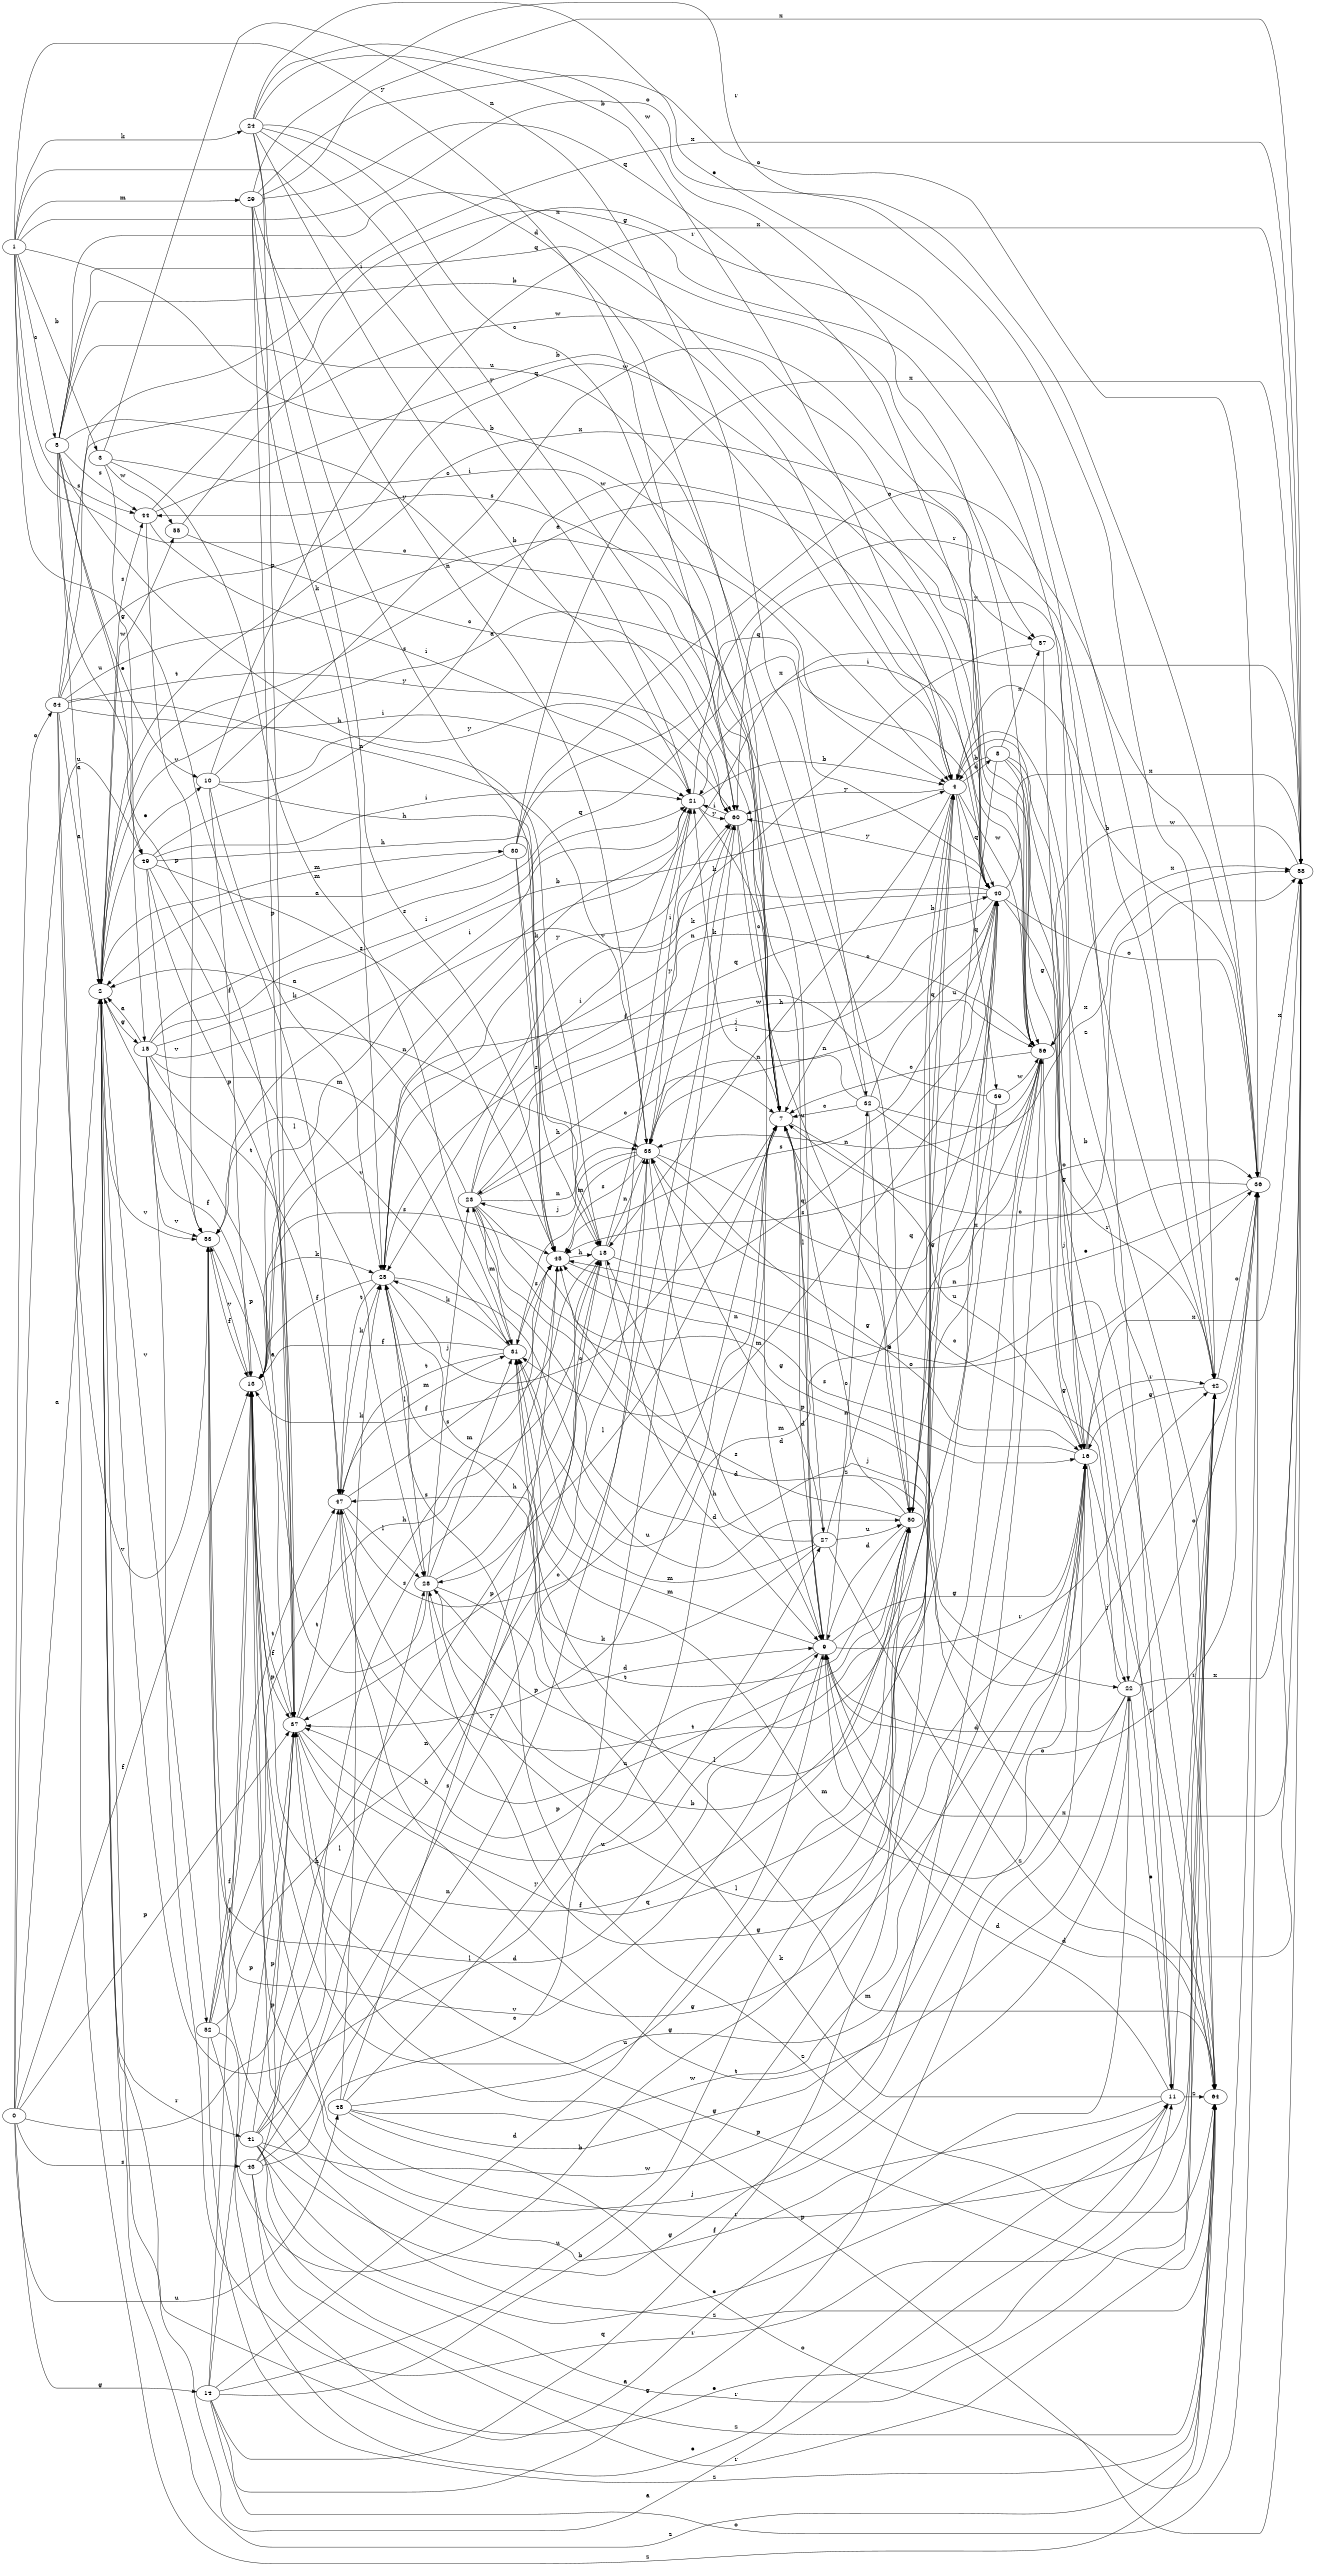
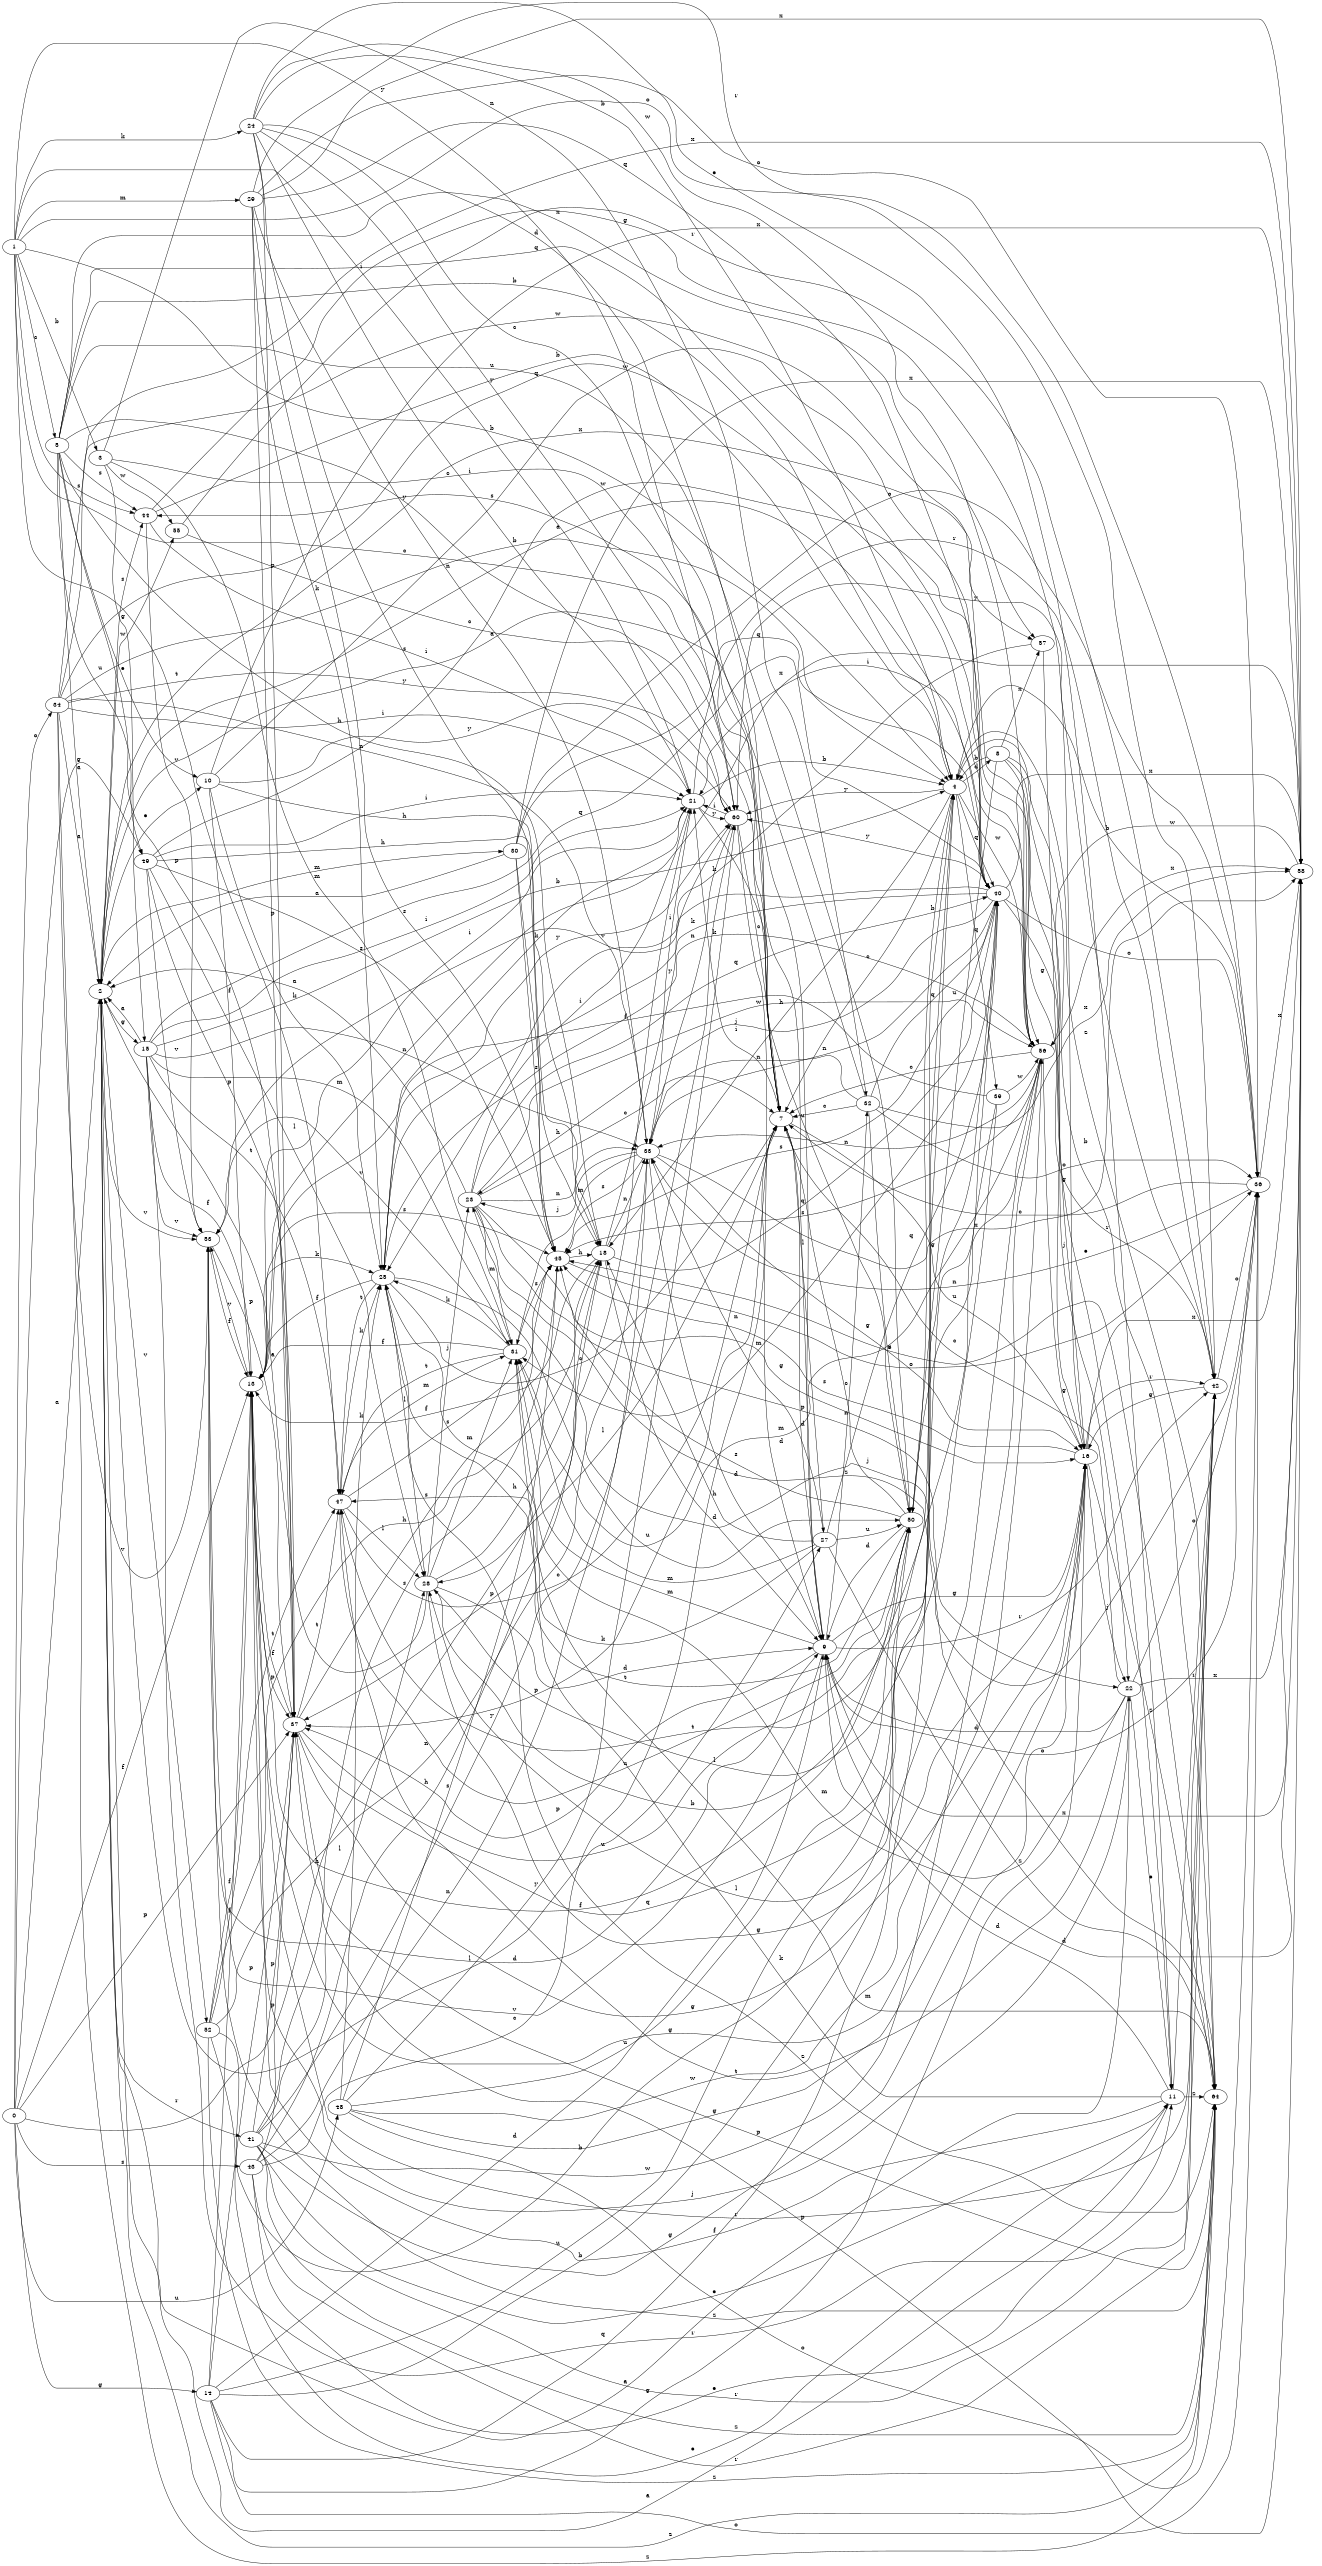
(79, 759) -> (79, 759)
